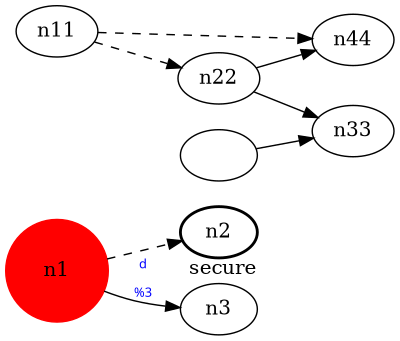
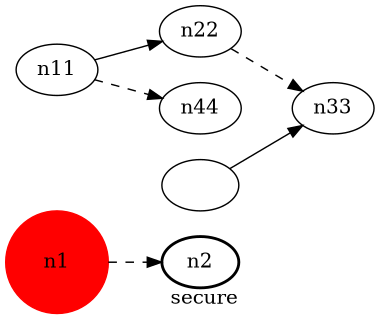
(131, 53) -> (122, 53)
(279, 61) -> none
(279, 102) -> (261, 66)
(219, 309) -> none
